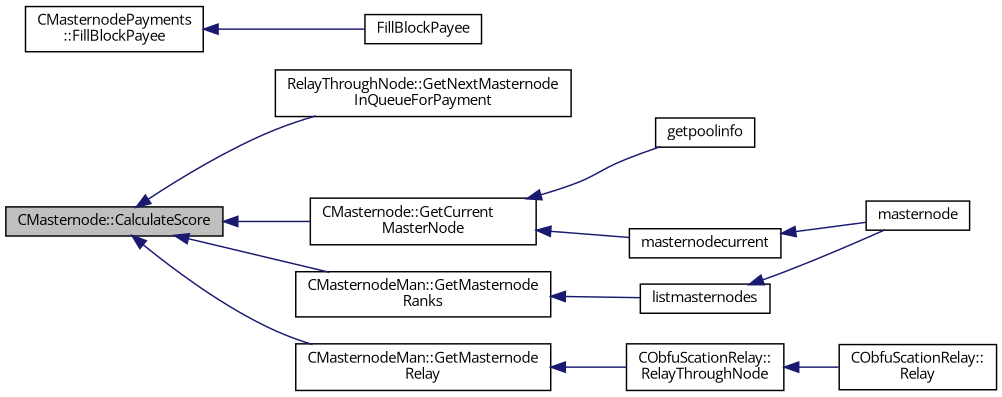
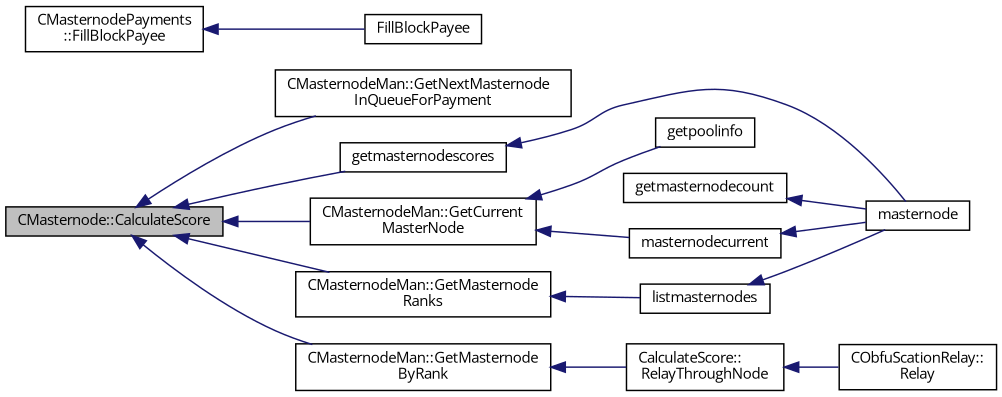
(423, 93) -> (423, 93)
none -> (423, 157)
none -> (705, 188)
(423, 221) -> (423, 221)
(423, 367) -> (423, 367)
(705, 367) -> (705, 367)
